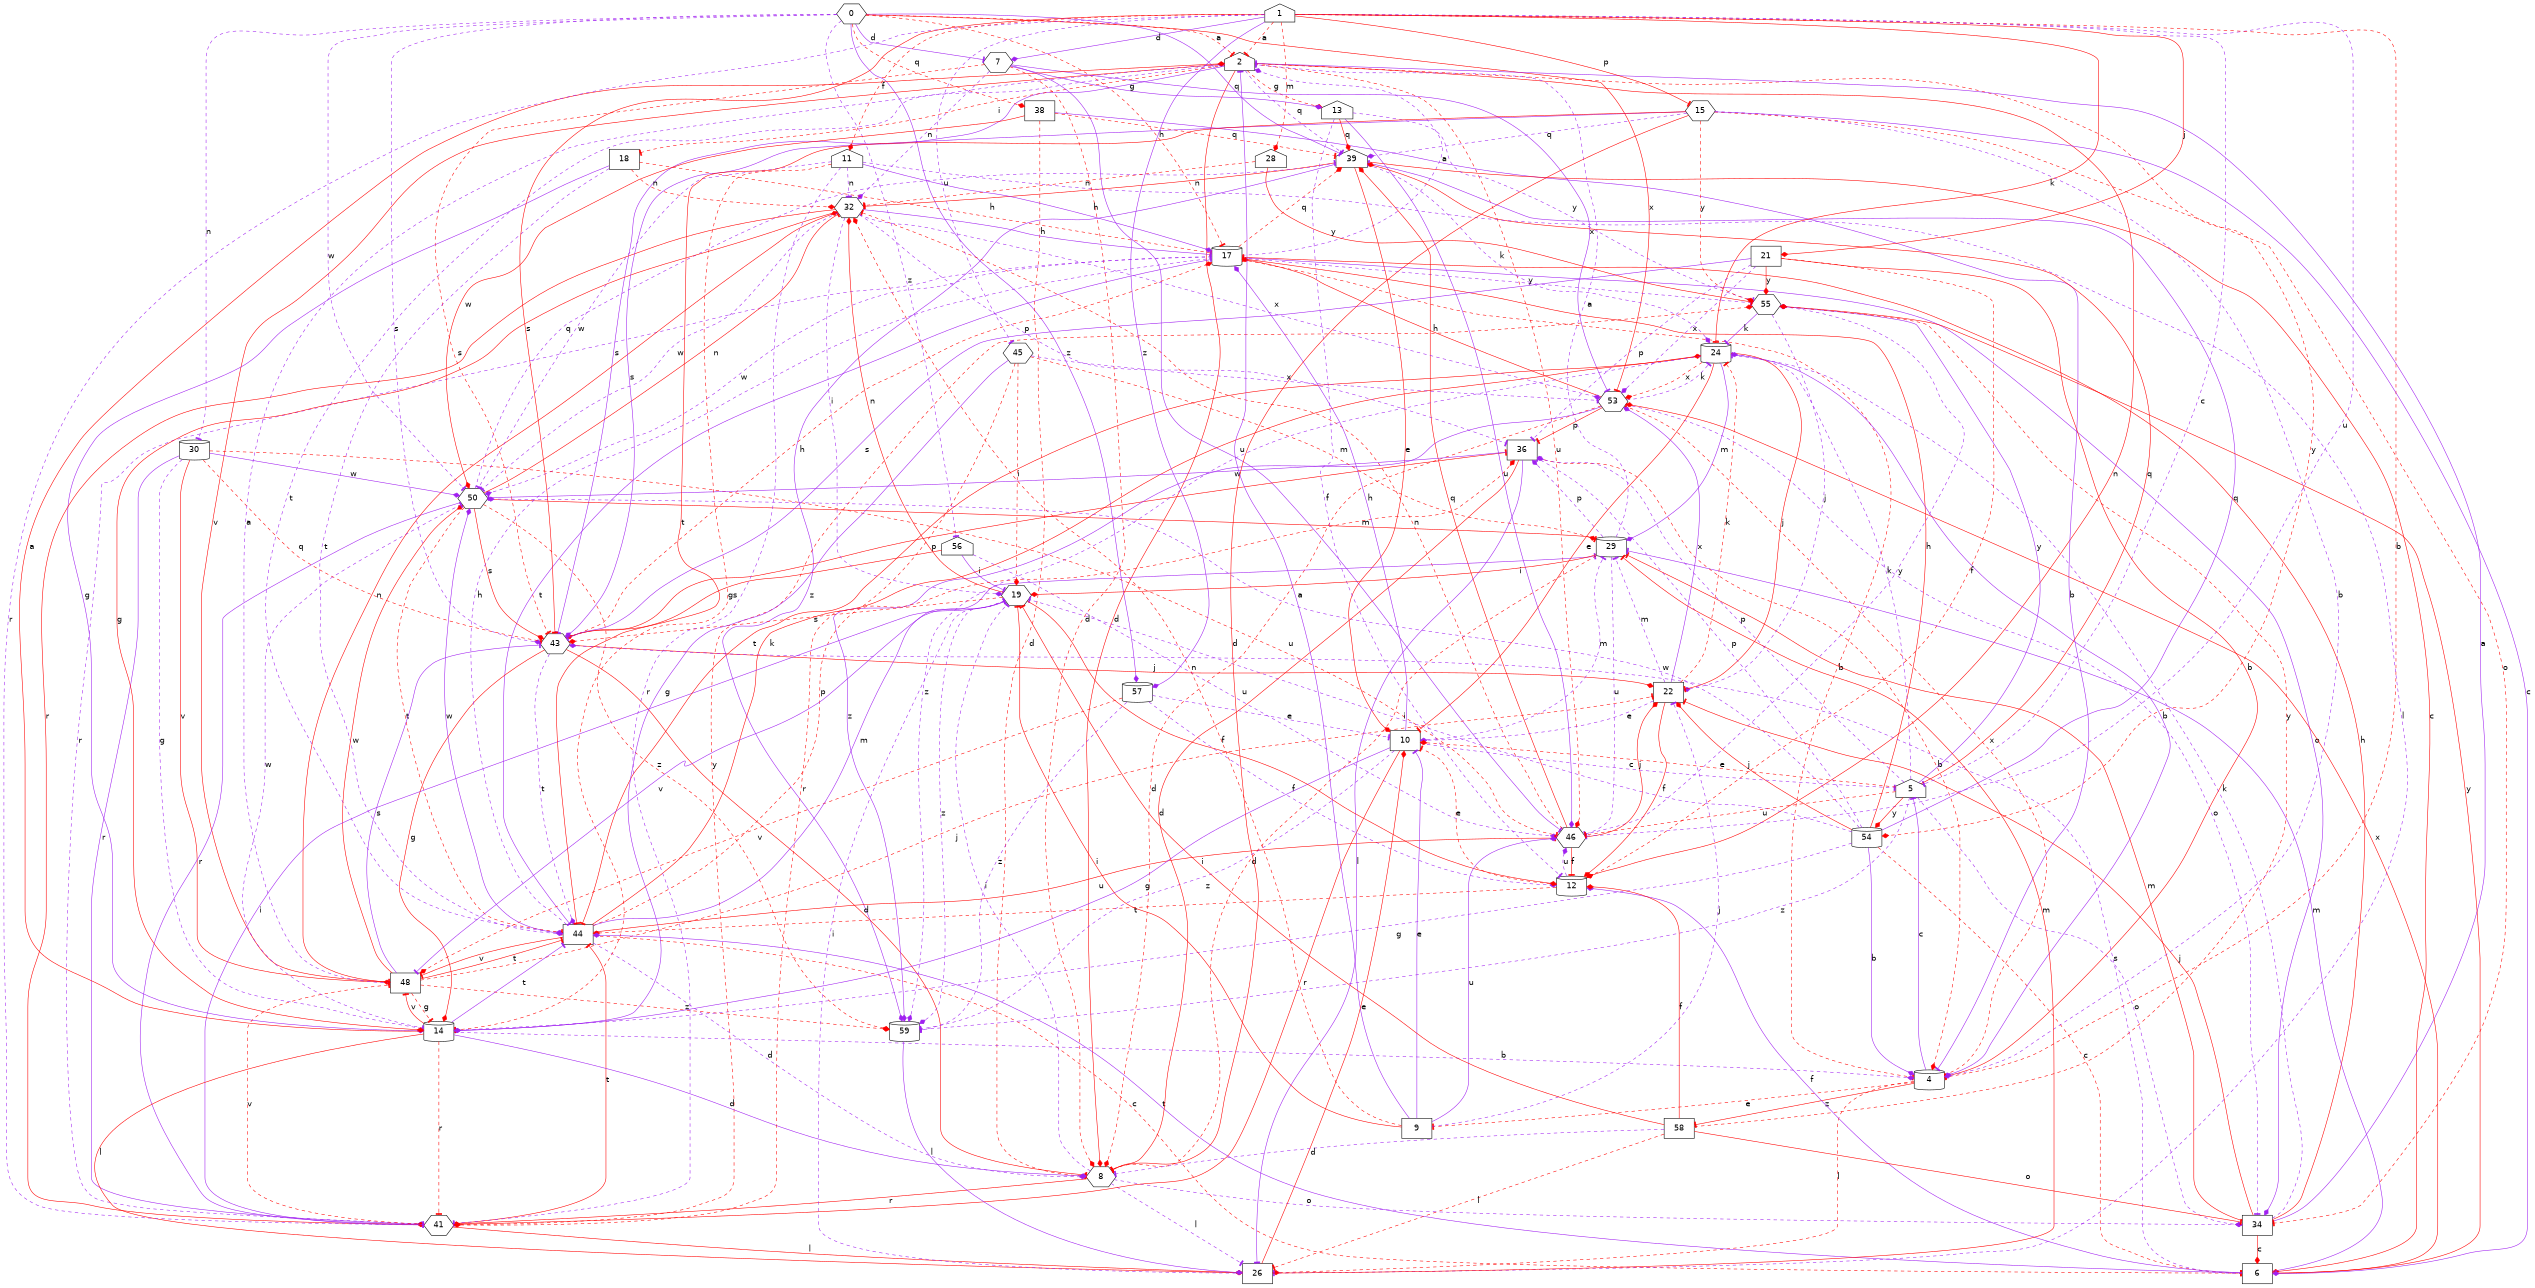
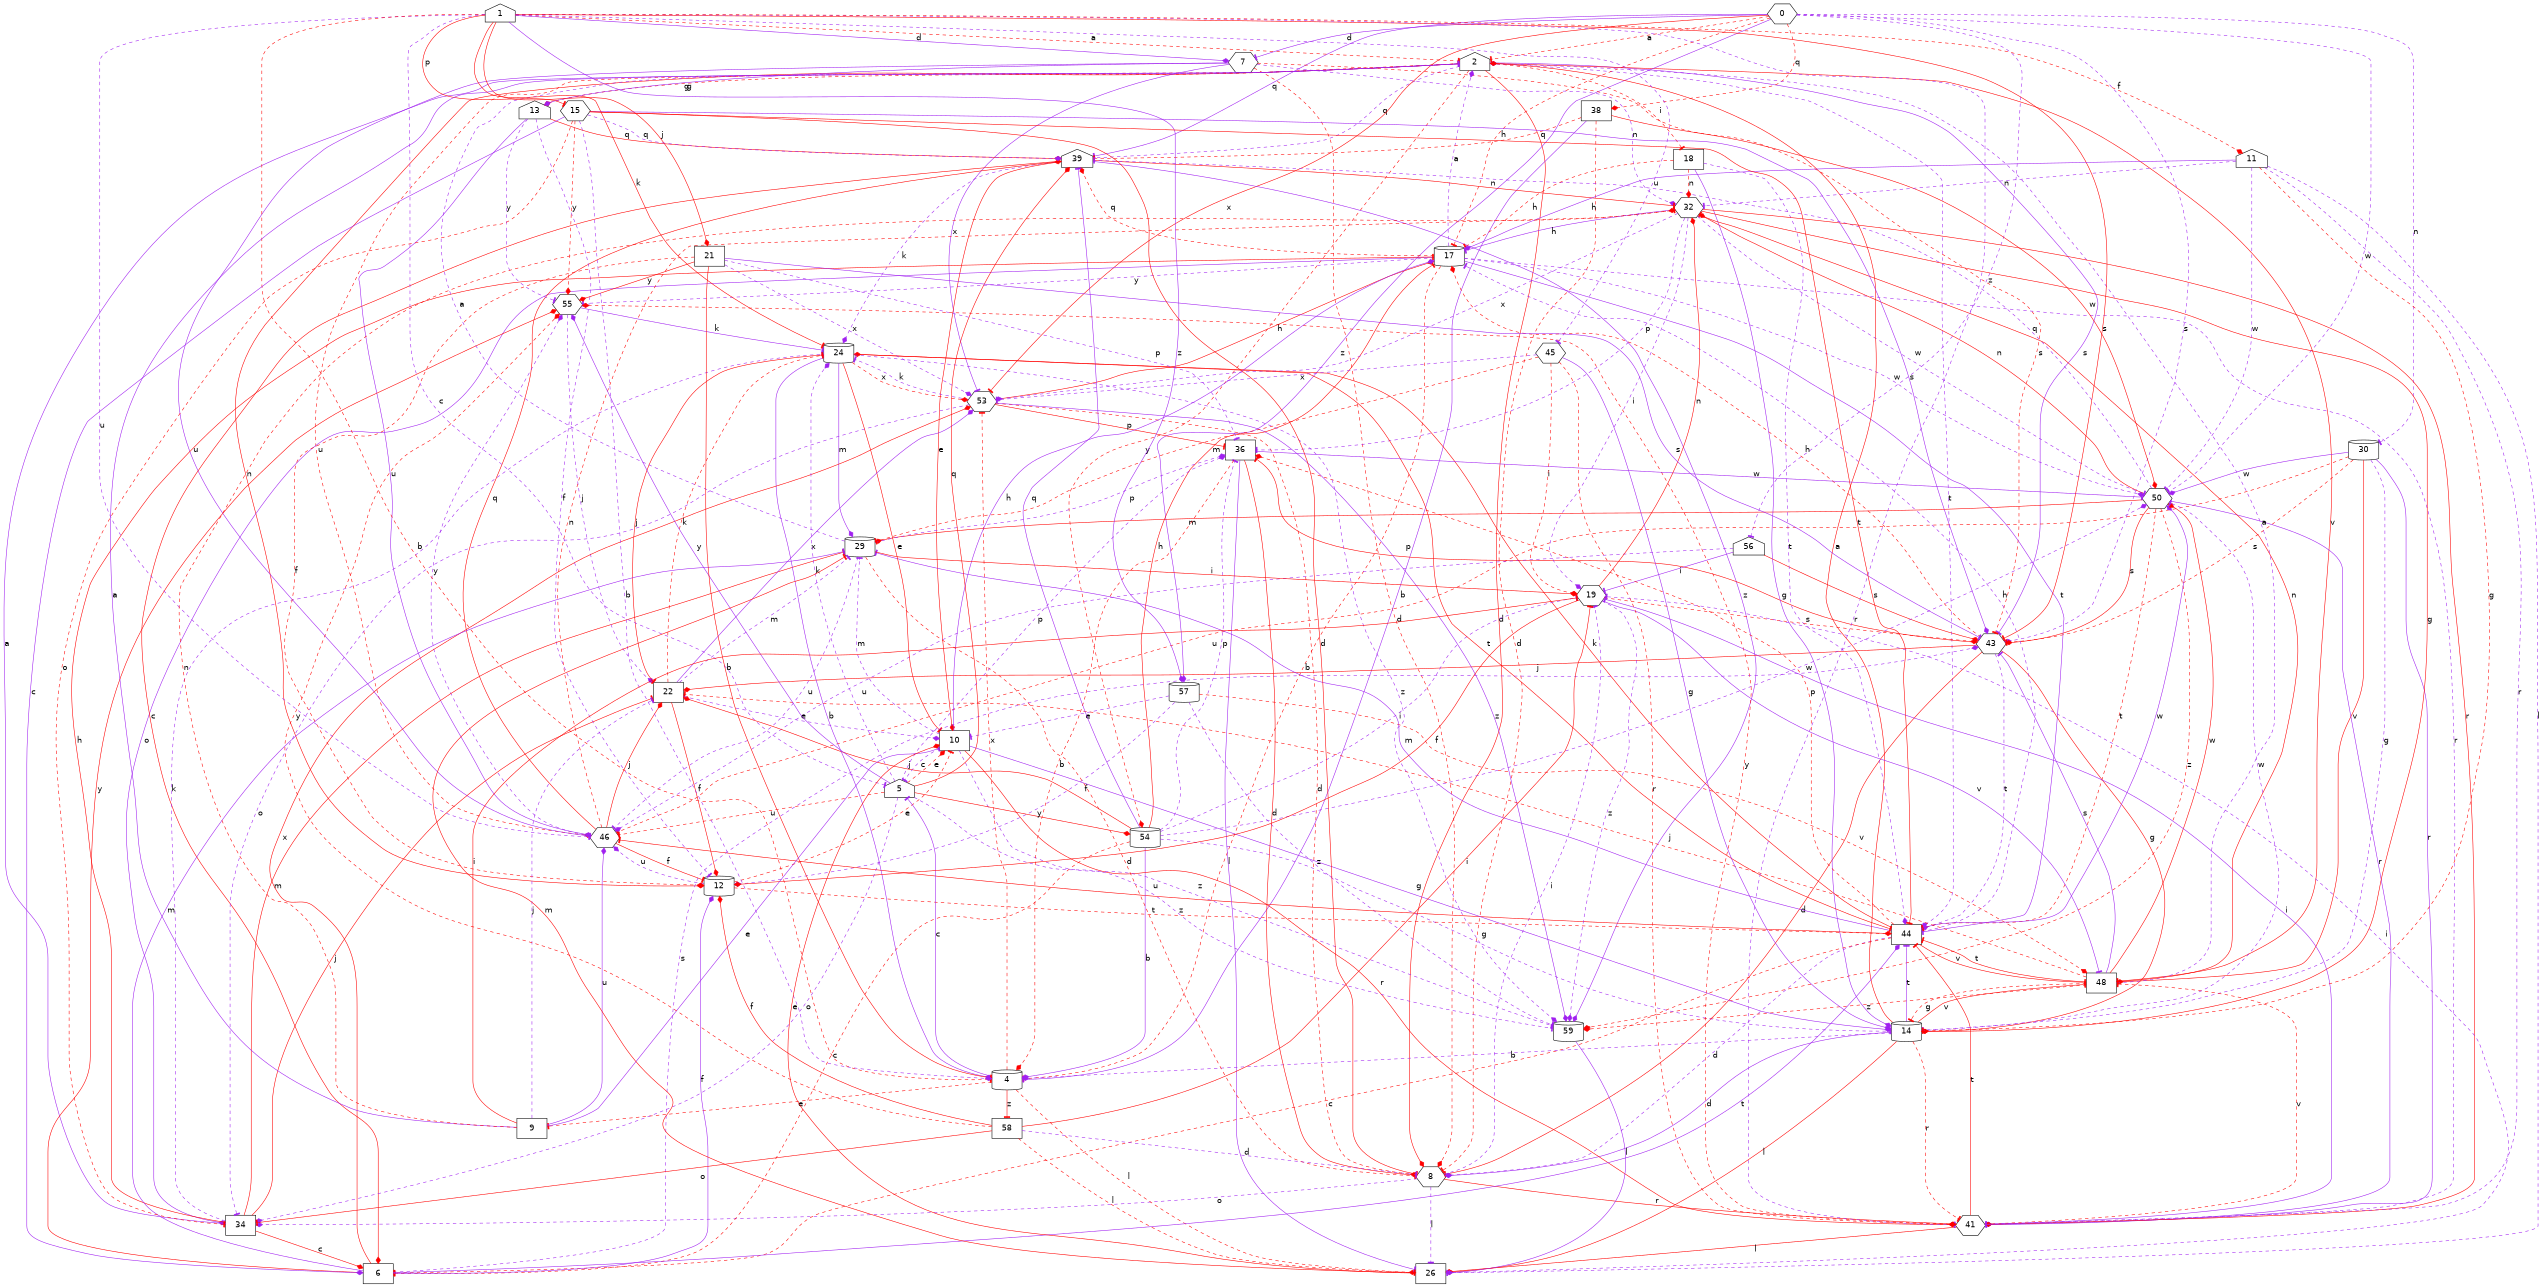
(1271, 159) -> none
(301, 547) -> (2255, 547)
